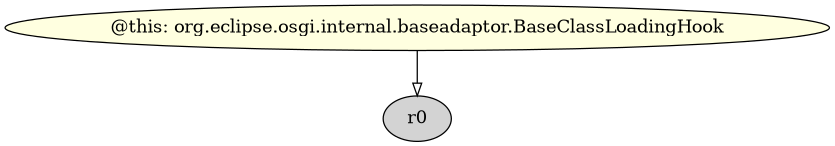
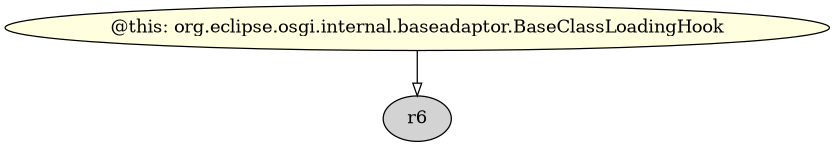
(417, 119) -> (417, 119)
